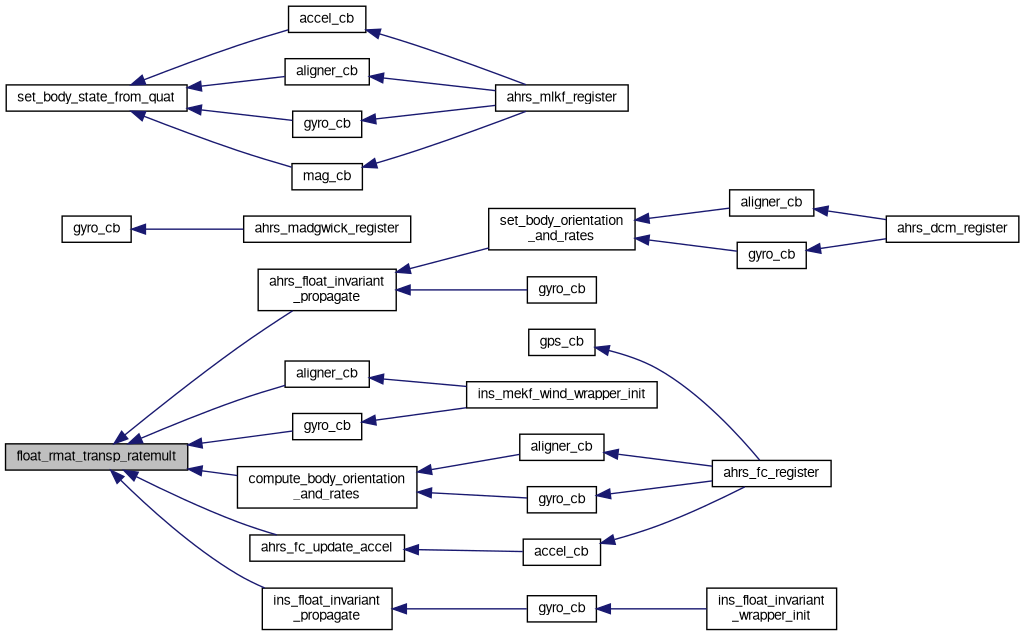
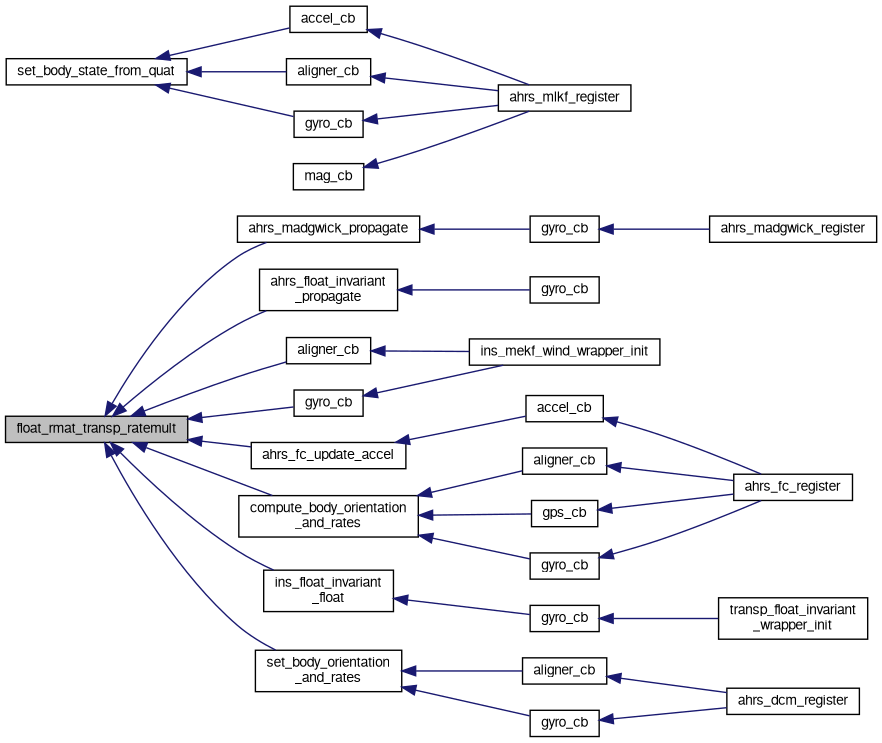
(217, 143) -> none
none -> (329, 229)
(449, 258) -> (181, 564)
none -> (482, 515)
(327, 609) -> (329, 591)
(772, 609) -> (793, 618)
